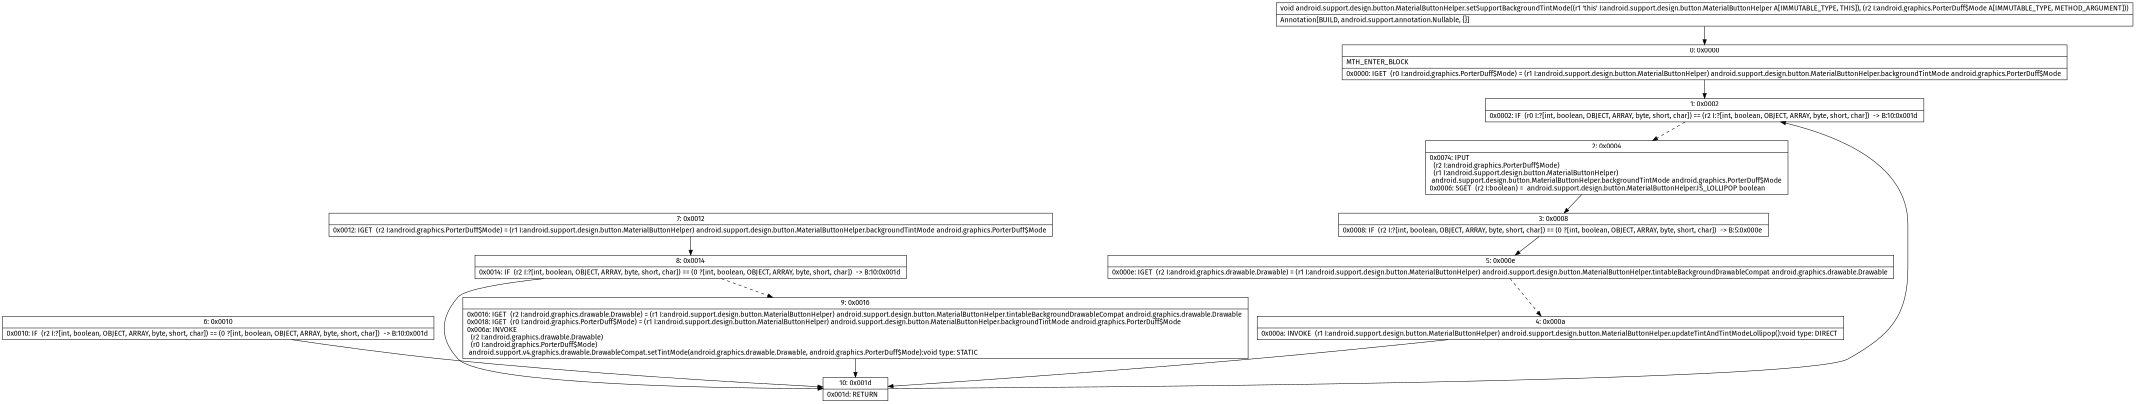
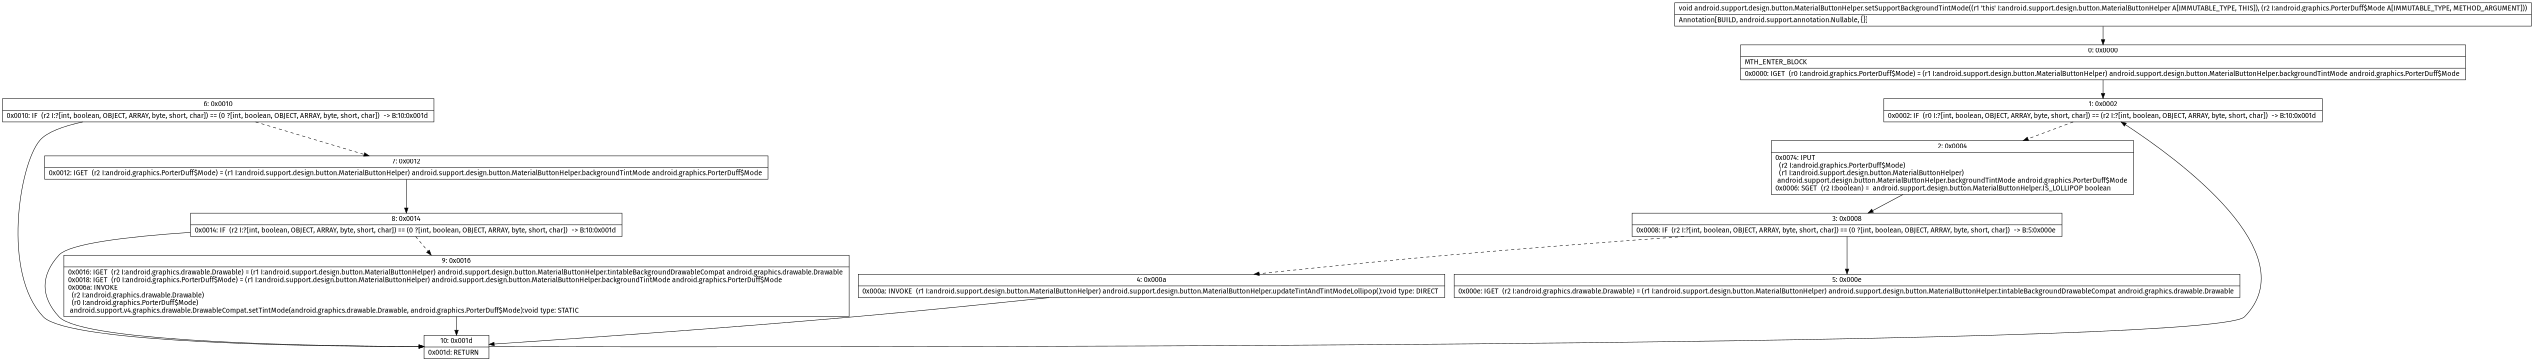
none -> (310, 138)
(1524, 295) -> (1471, 253)
